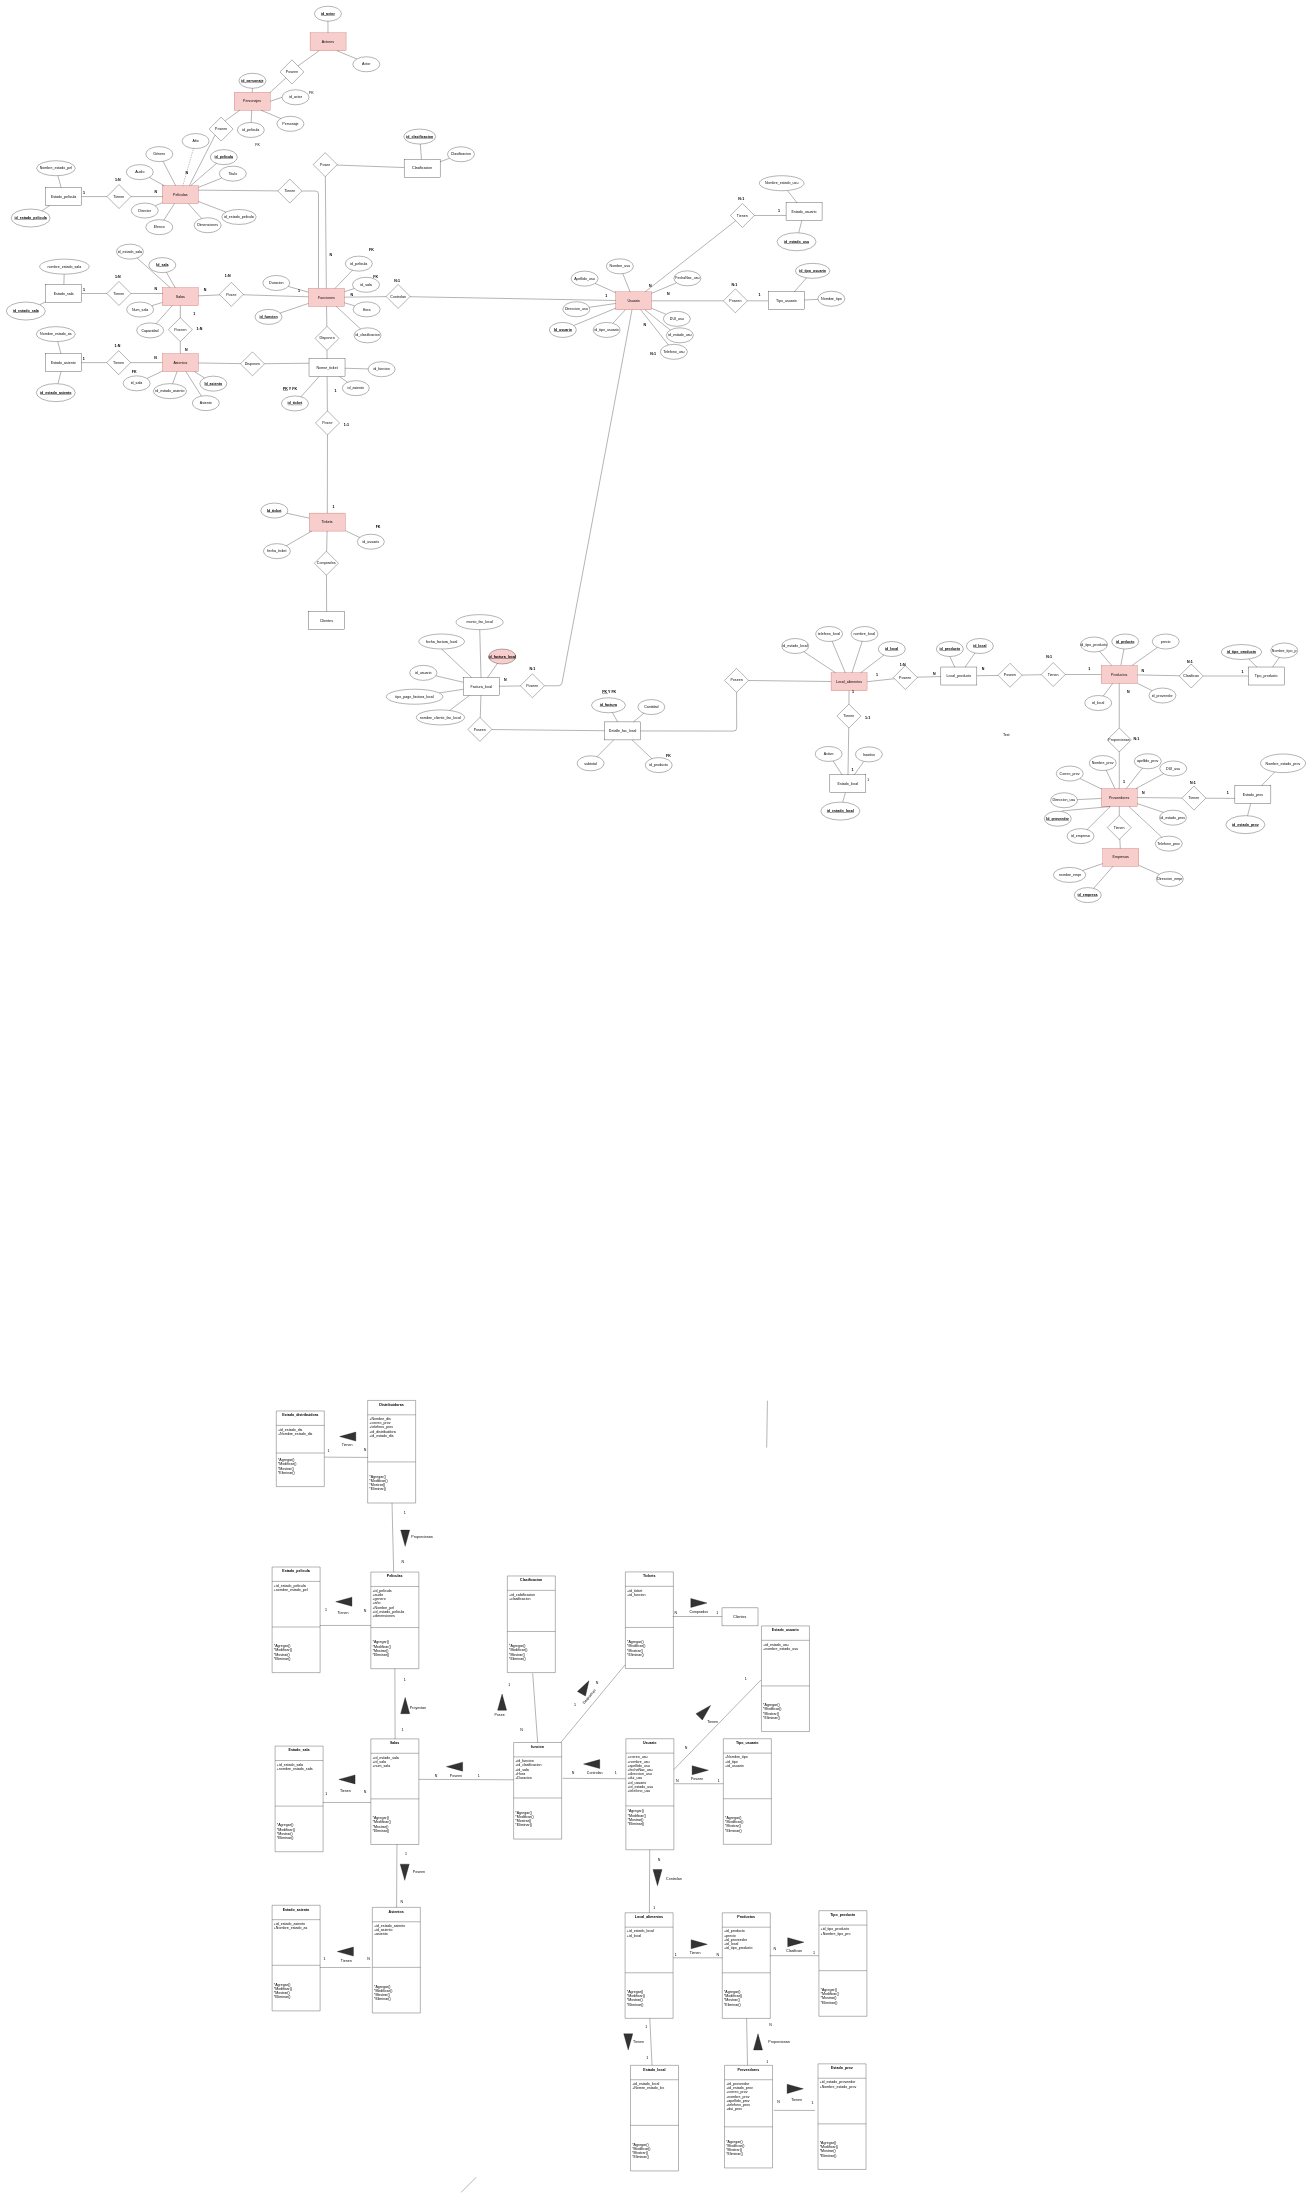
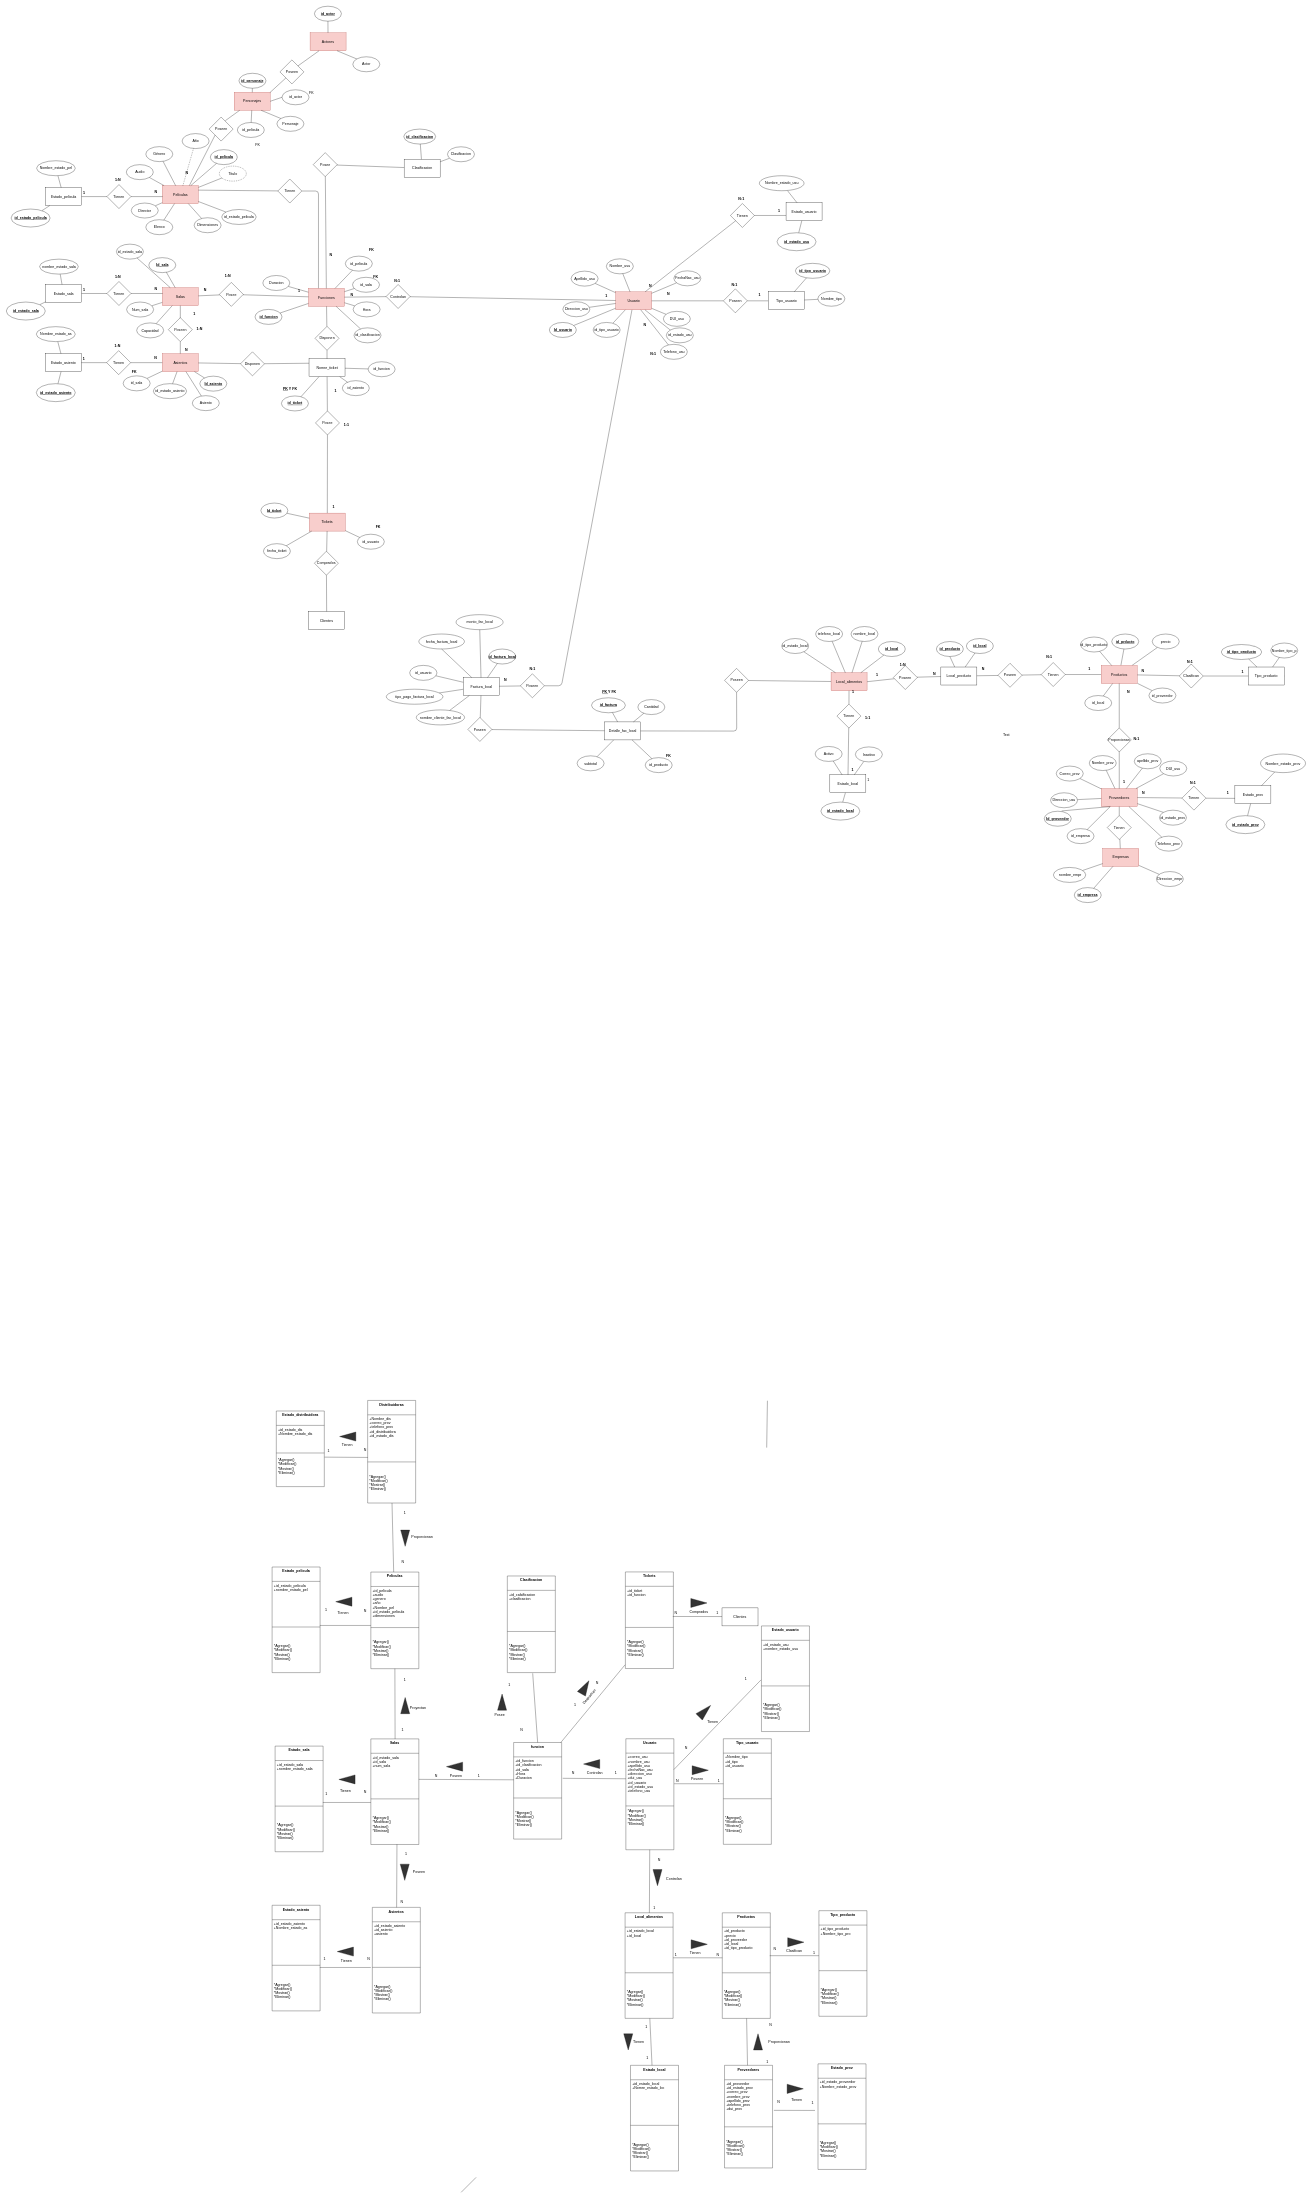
(233, 174) -> (233, 174)
(64, 267) -> (59, 267)
(502, 656) -> (502, 656)
